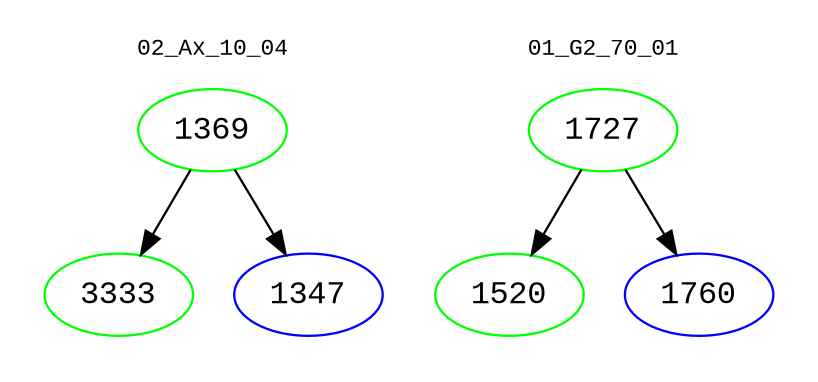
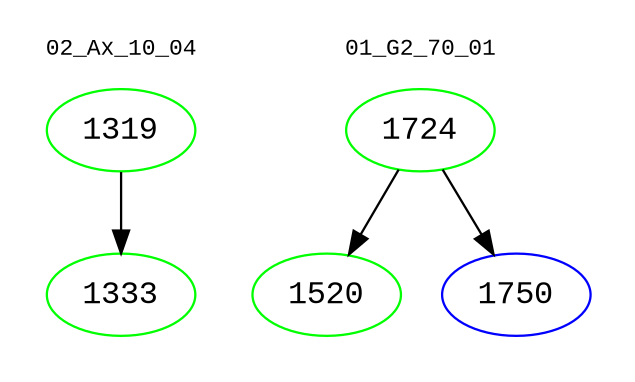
(212, 130) -> (121, 130)
(603, 130) -> (420, 130)
(119, 295) -> (121, 295)
(308, 295) -> none
(699, 295) -> (516, 295)
